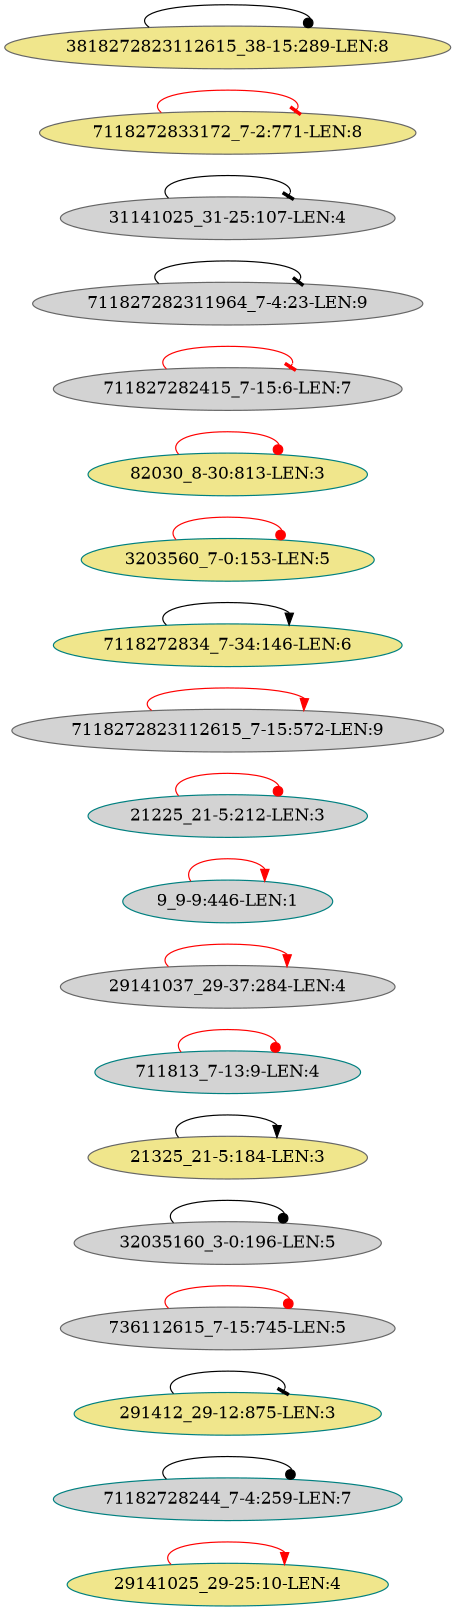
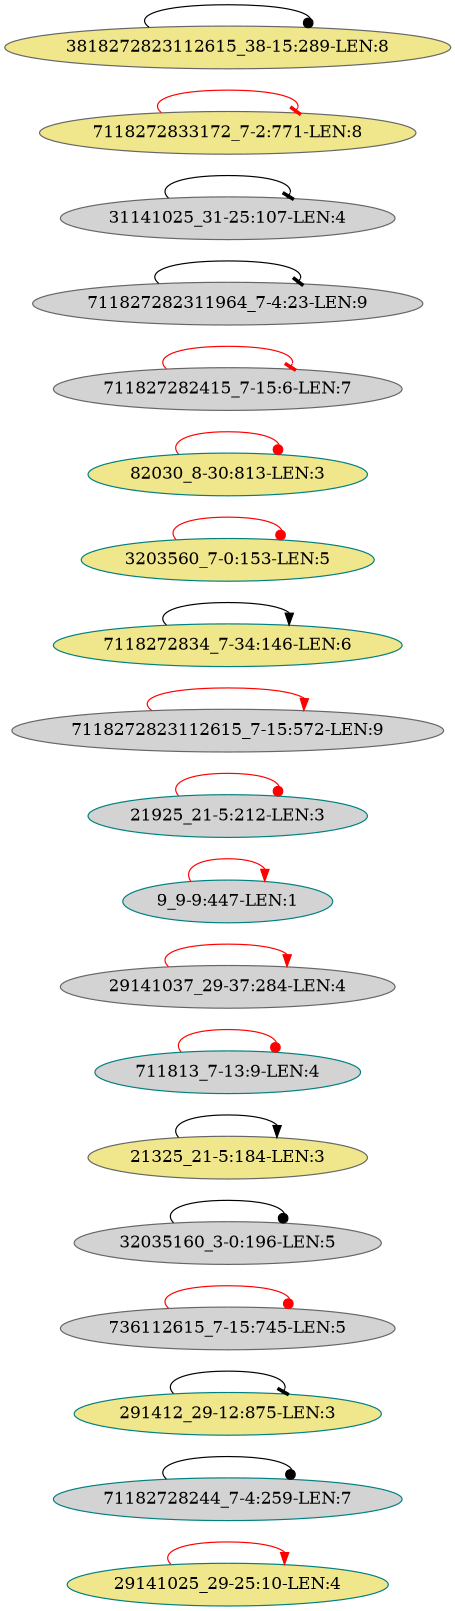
(228, 816) -> (228, 816)
(228, 901) -> (228, 901)
